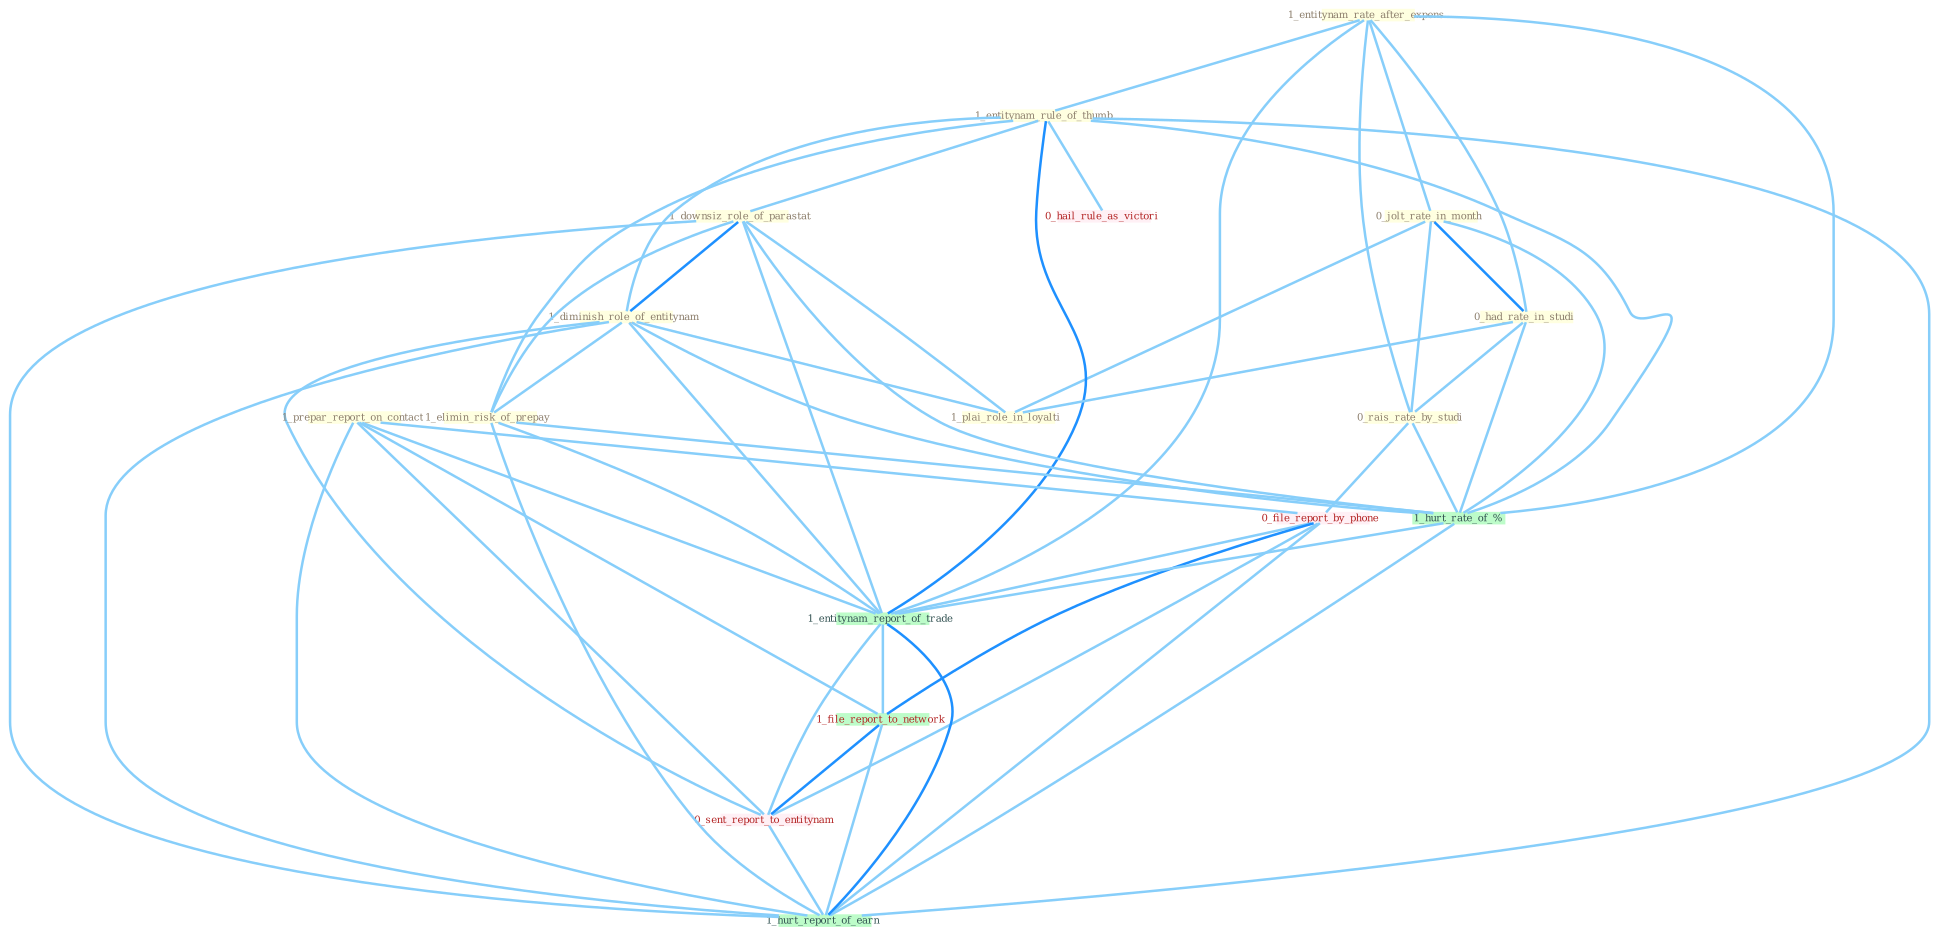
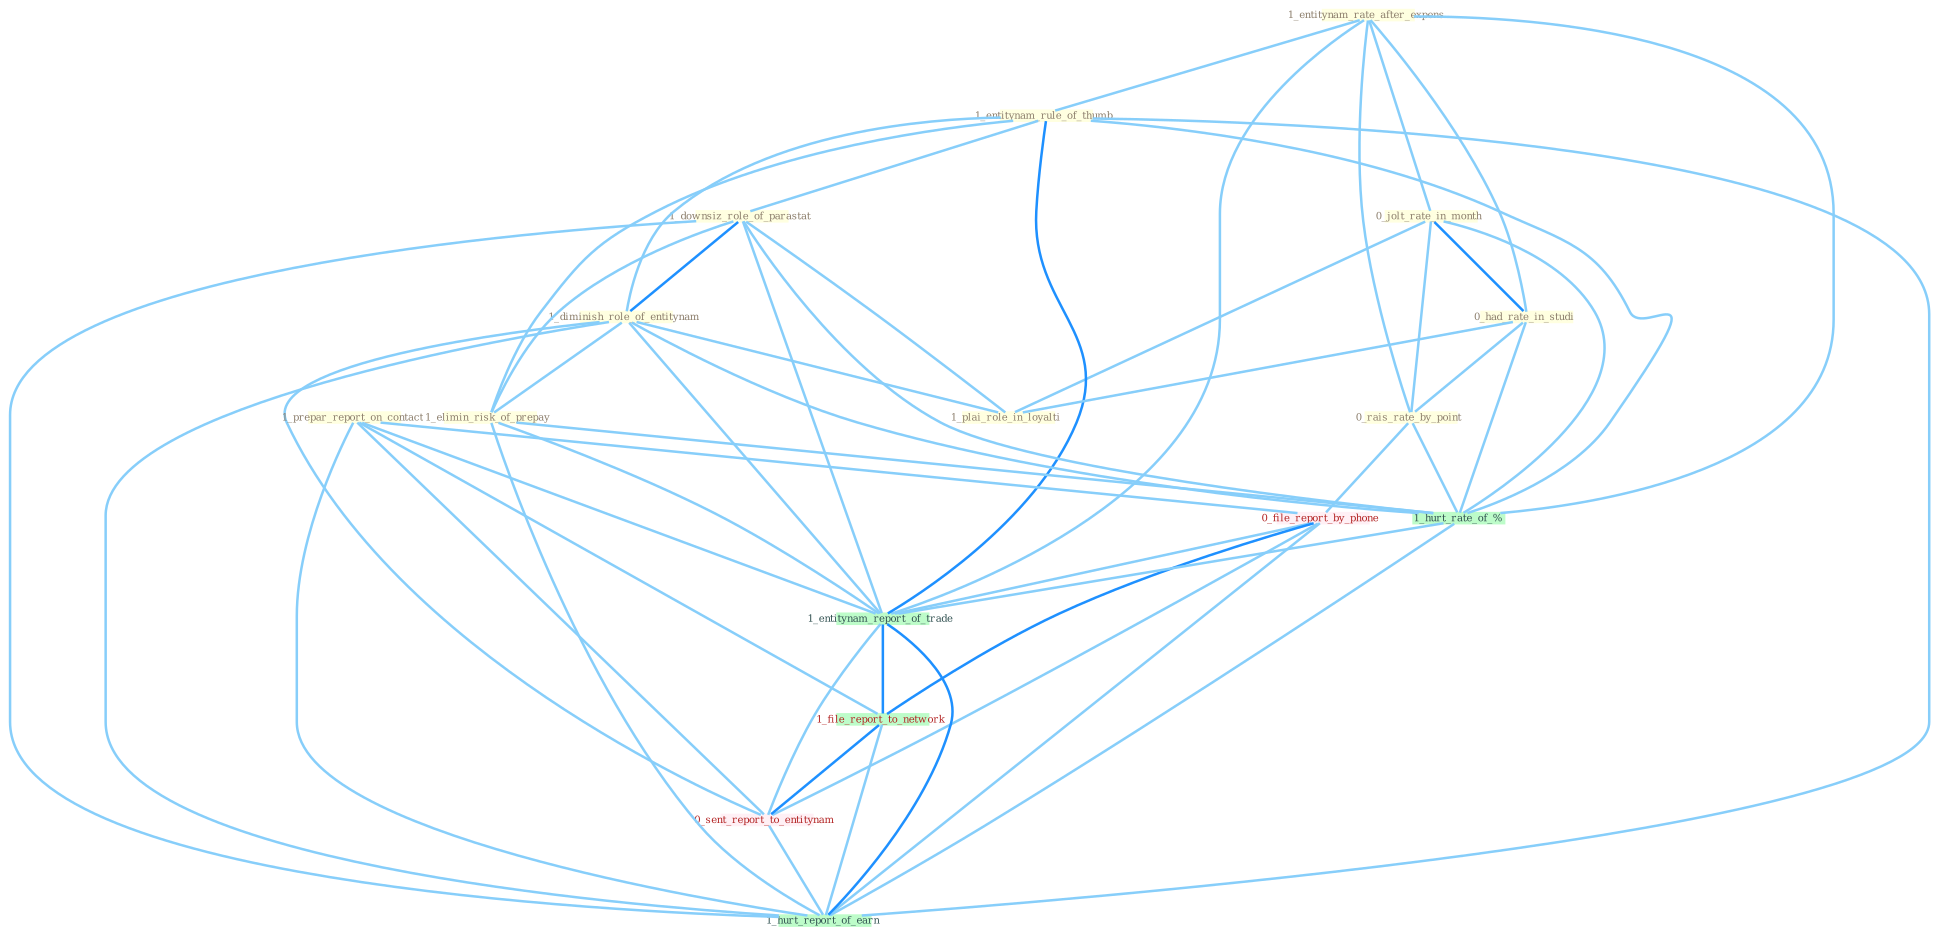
(1104, 216) -> none
(1411, 418) -> (1411, 418)
(883, 669) -> (883, 669)
